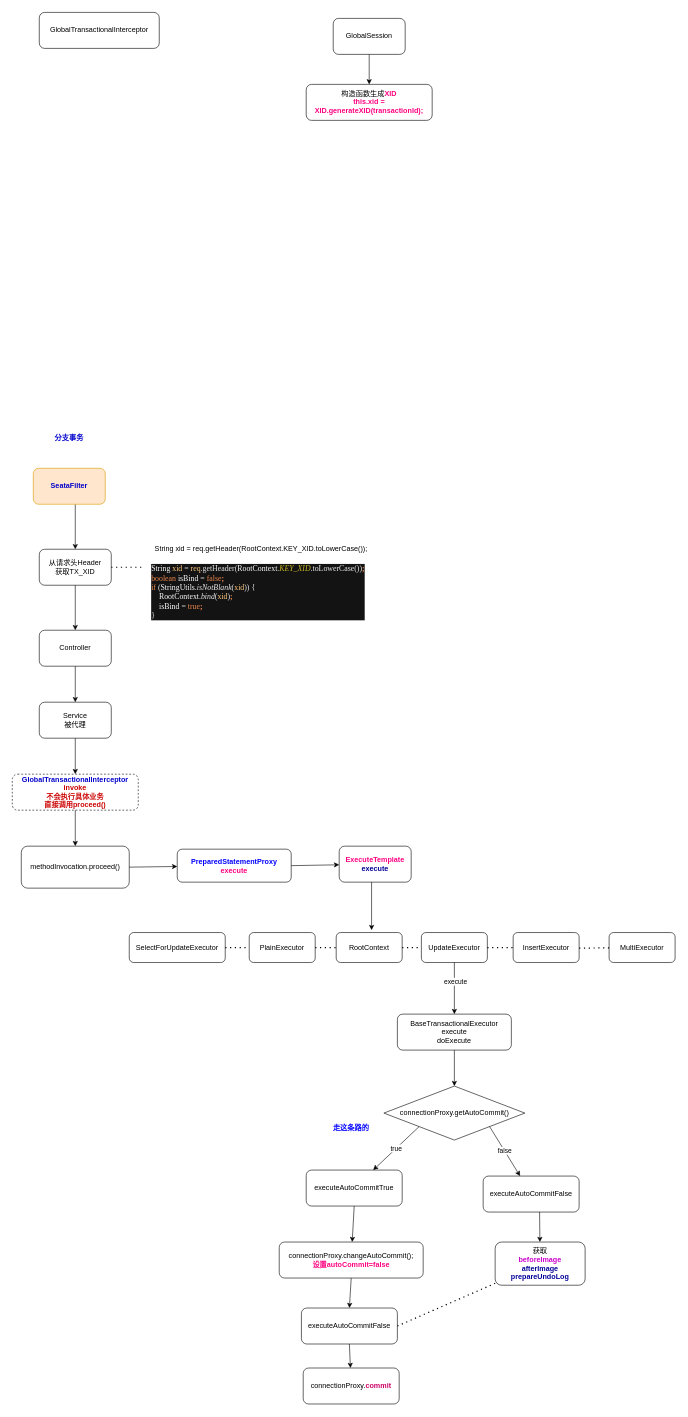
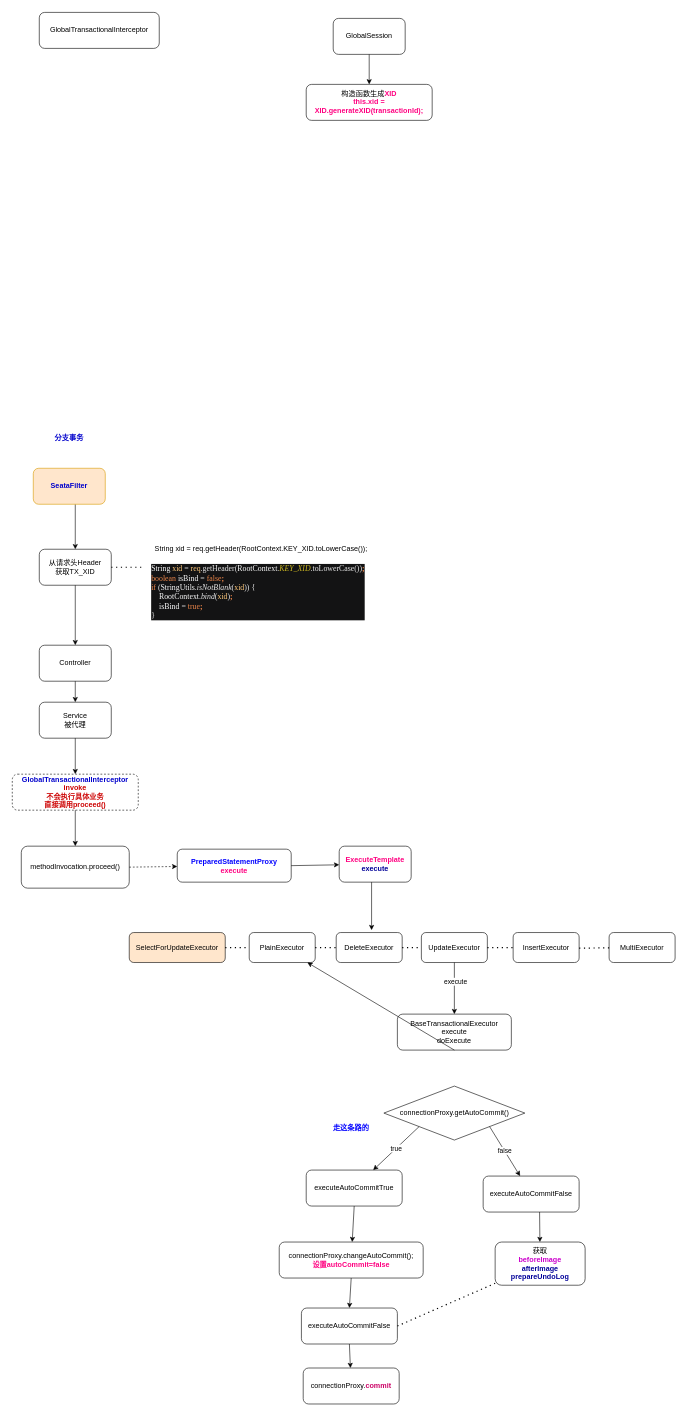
(75, 648) -> (75, 663)
(151, 867) -> (151, 867)
(177, 948) -> (177, 948)
(369, 948) -> (369, 948)
(455, 1066) -> (383, 1008)
